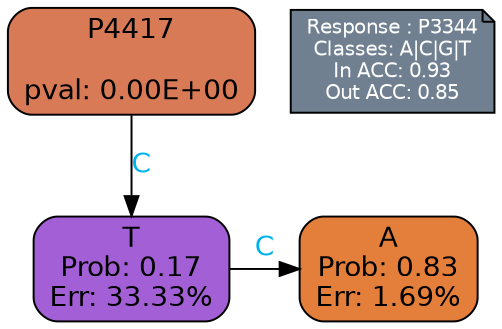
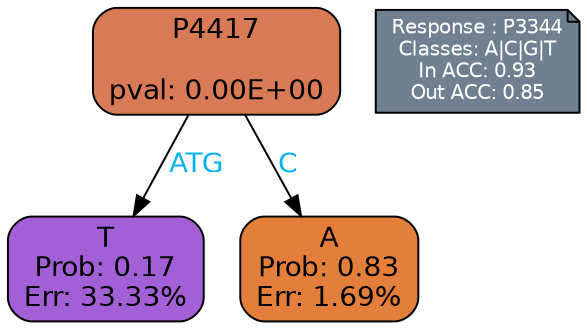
(141, 165) -> (197, 165)
(254, 269) -> (268, 157)
